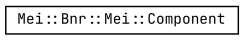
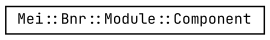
(122, 20) -> (135, 20)
